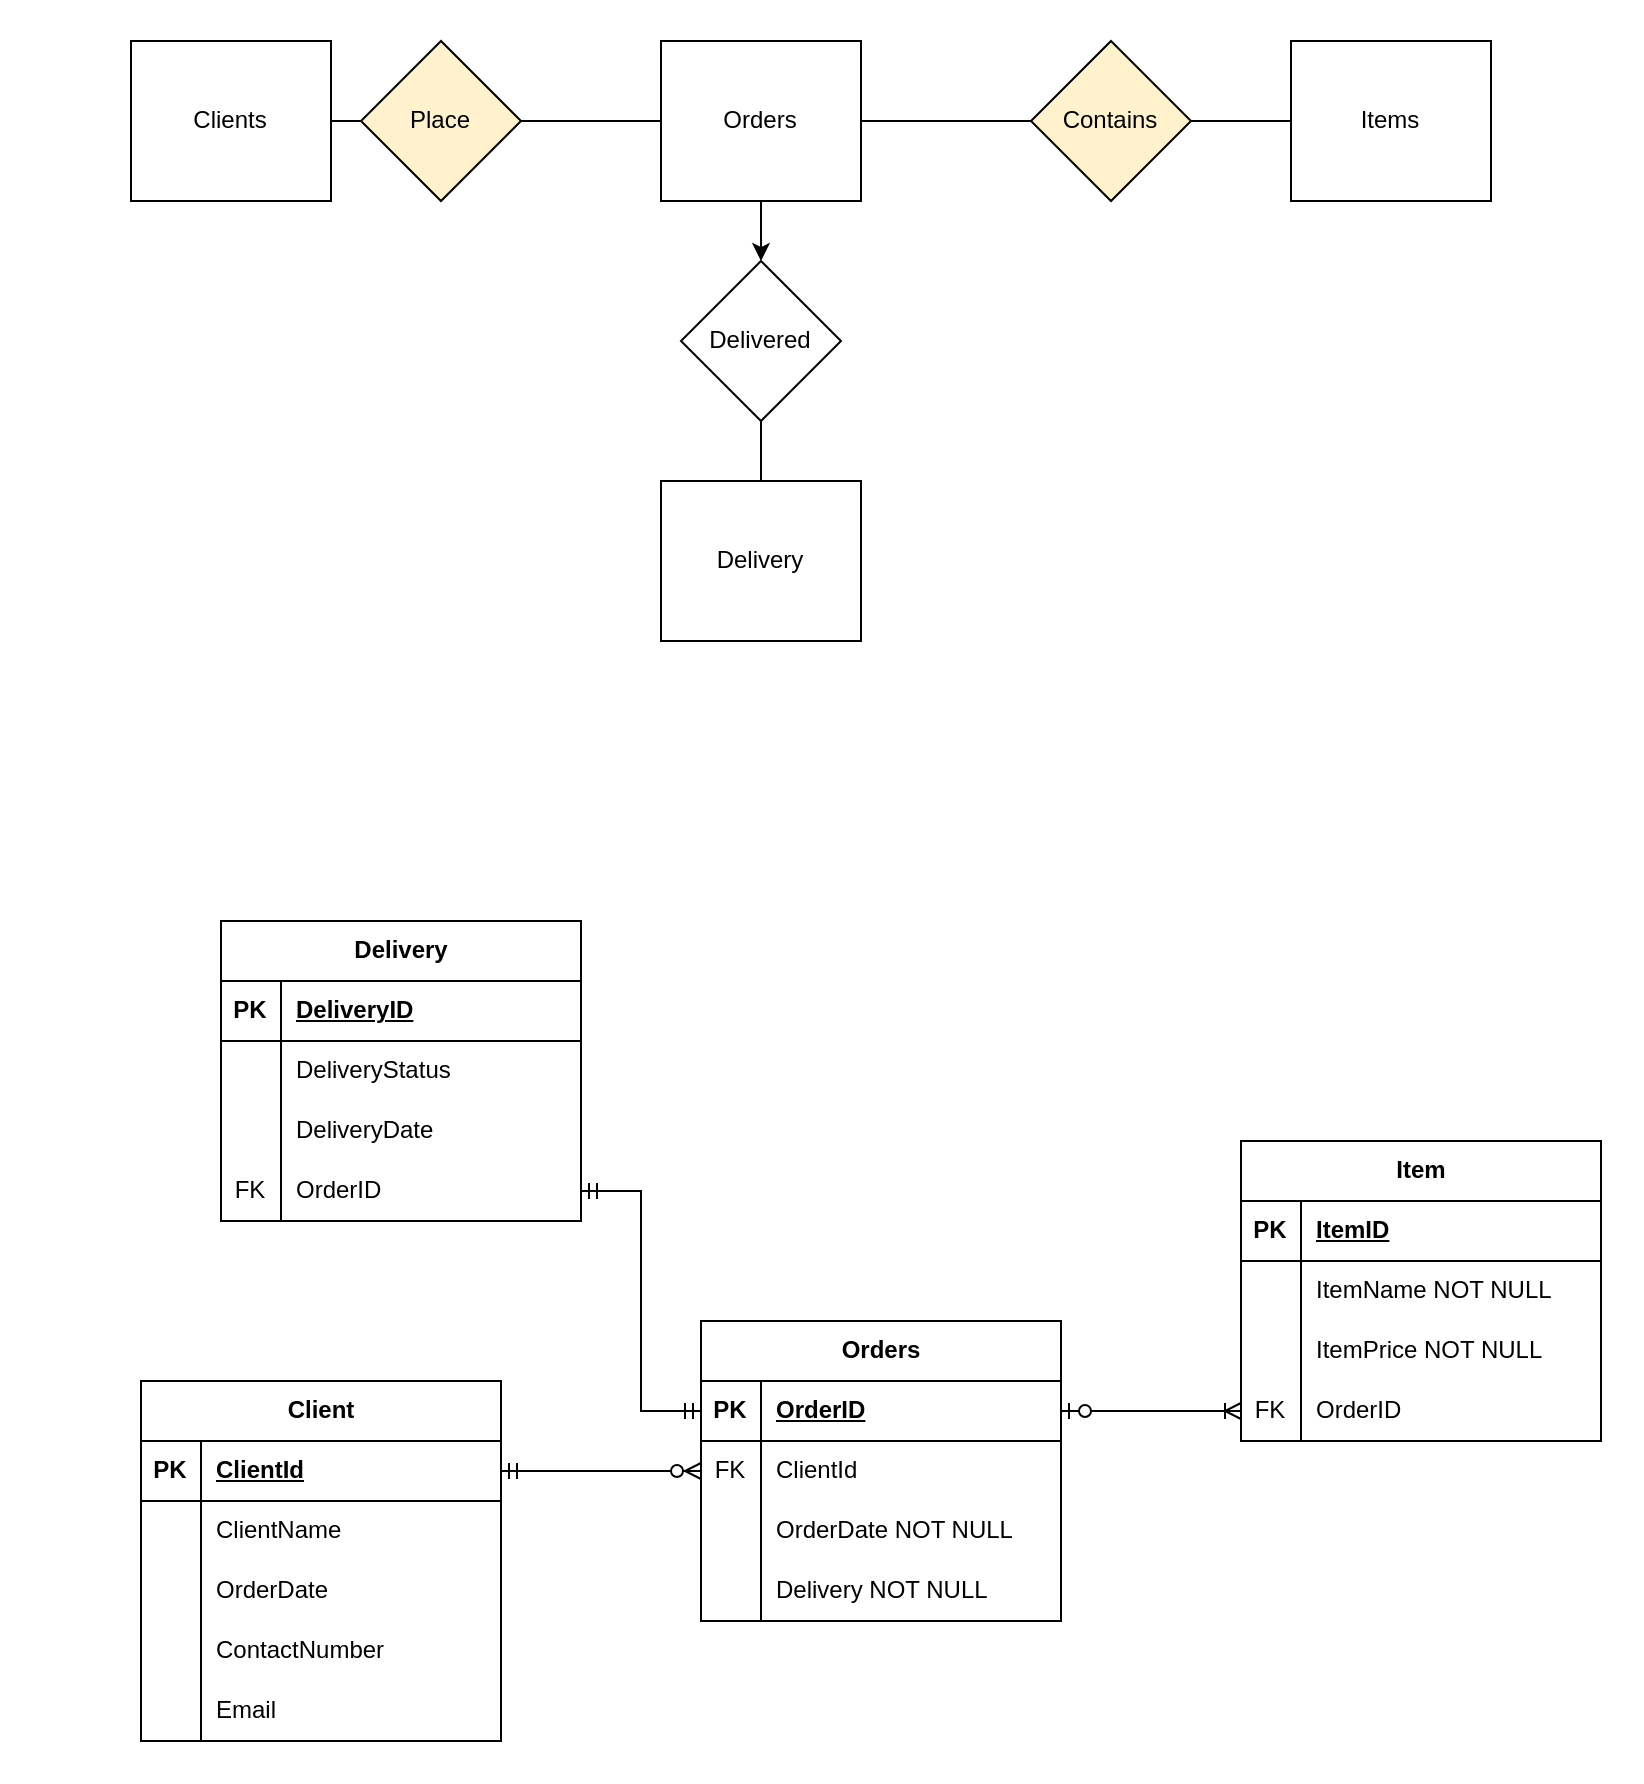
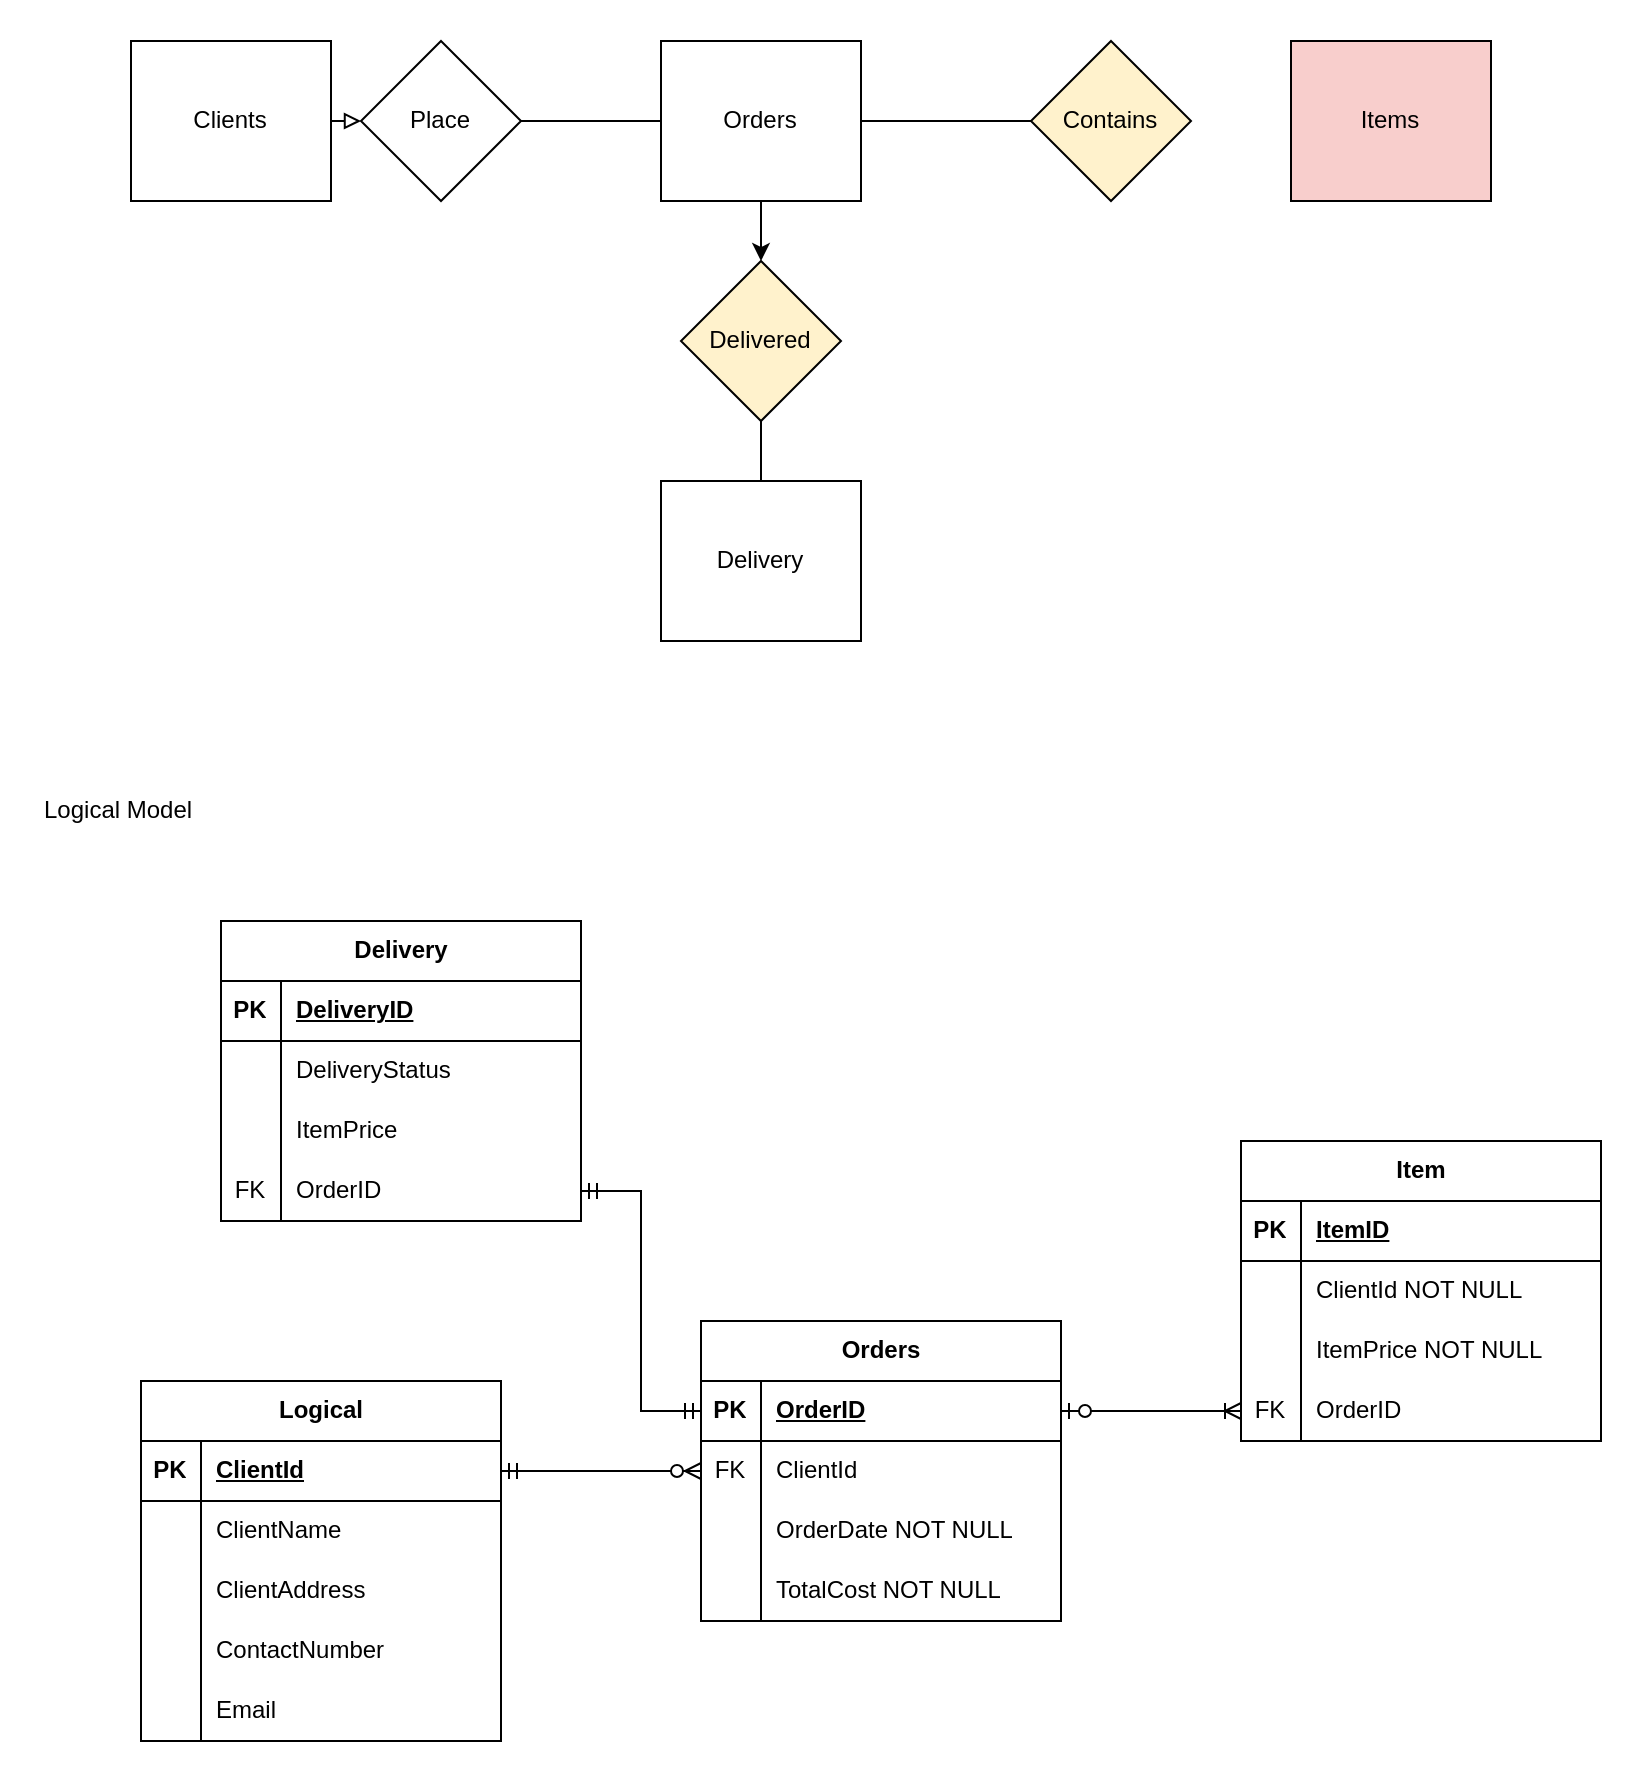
(350, 121) -> (343, 121)
(441, 121) -> (441, 121)
(1241, 121) -> none
(1391, 121) -> (1391, 121)
(761, 341) -> (761, 341)
none -> (171, 811)
(371, 1131) -> (354, 1131)
(1425, 1291) -> (1419, 1291)
(322, 1411) -> (322, 1411)
(277, 1591) -> (298, 1591)
(879, 1591) -> (889, 1591)
